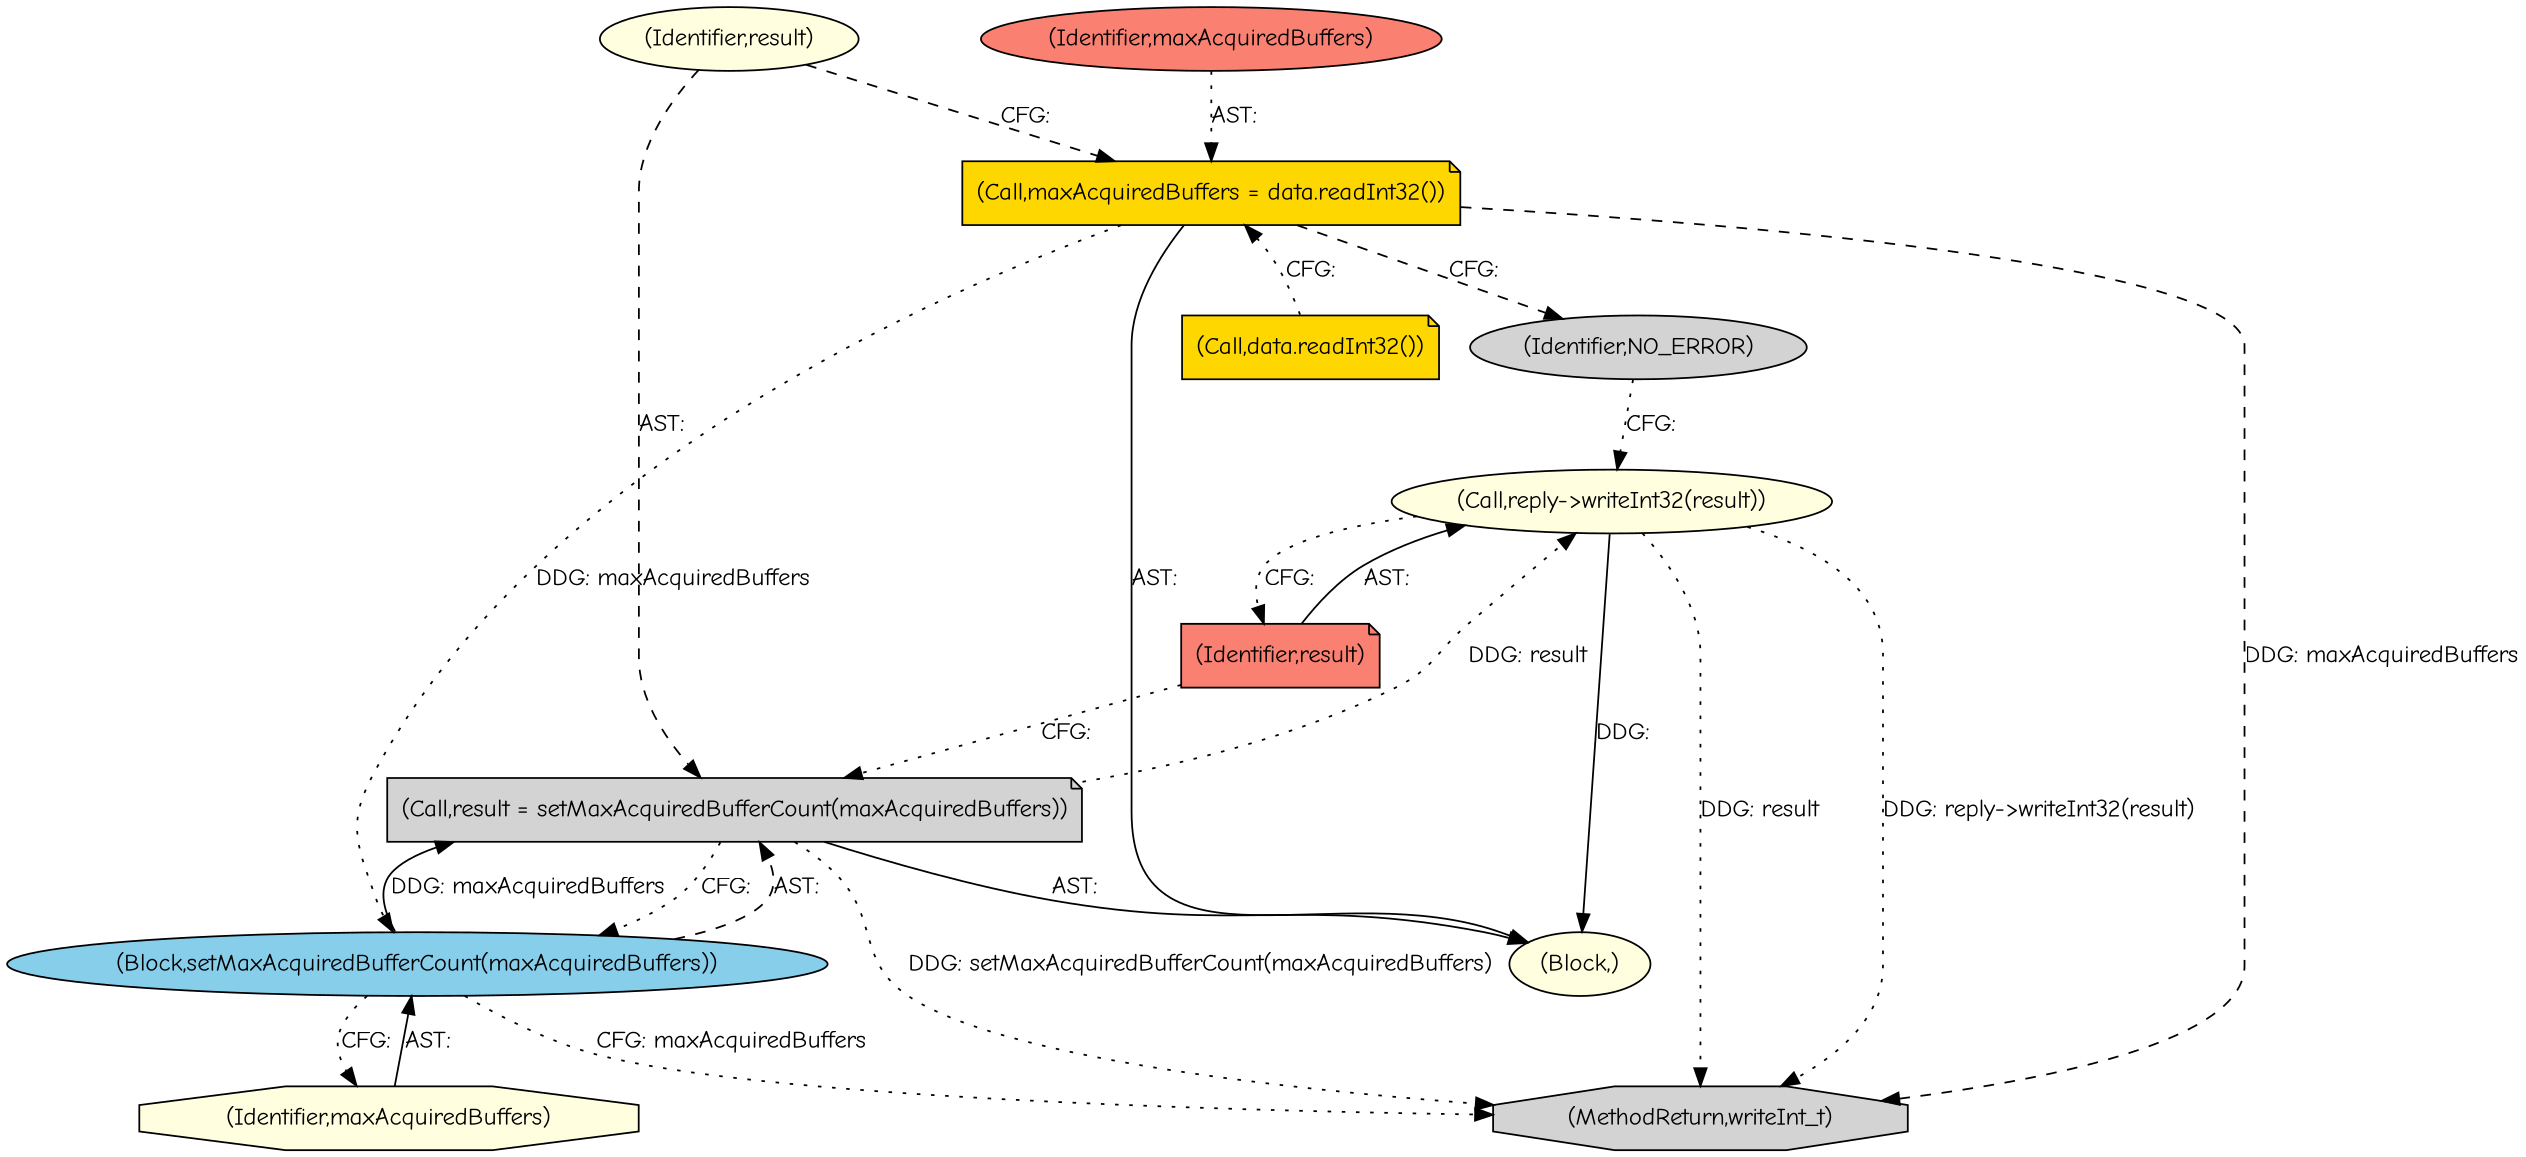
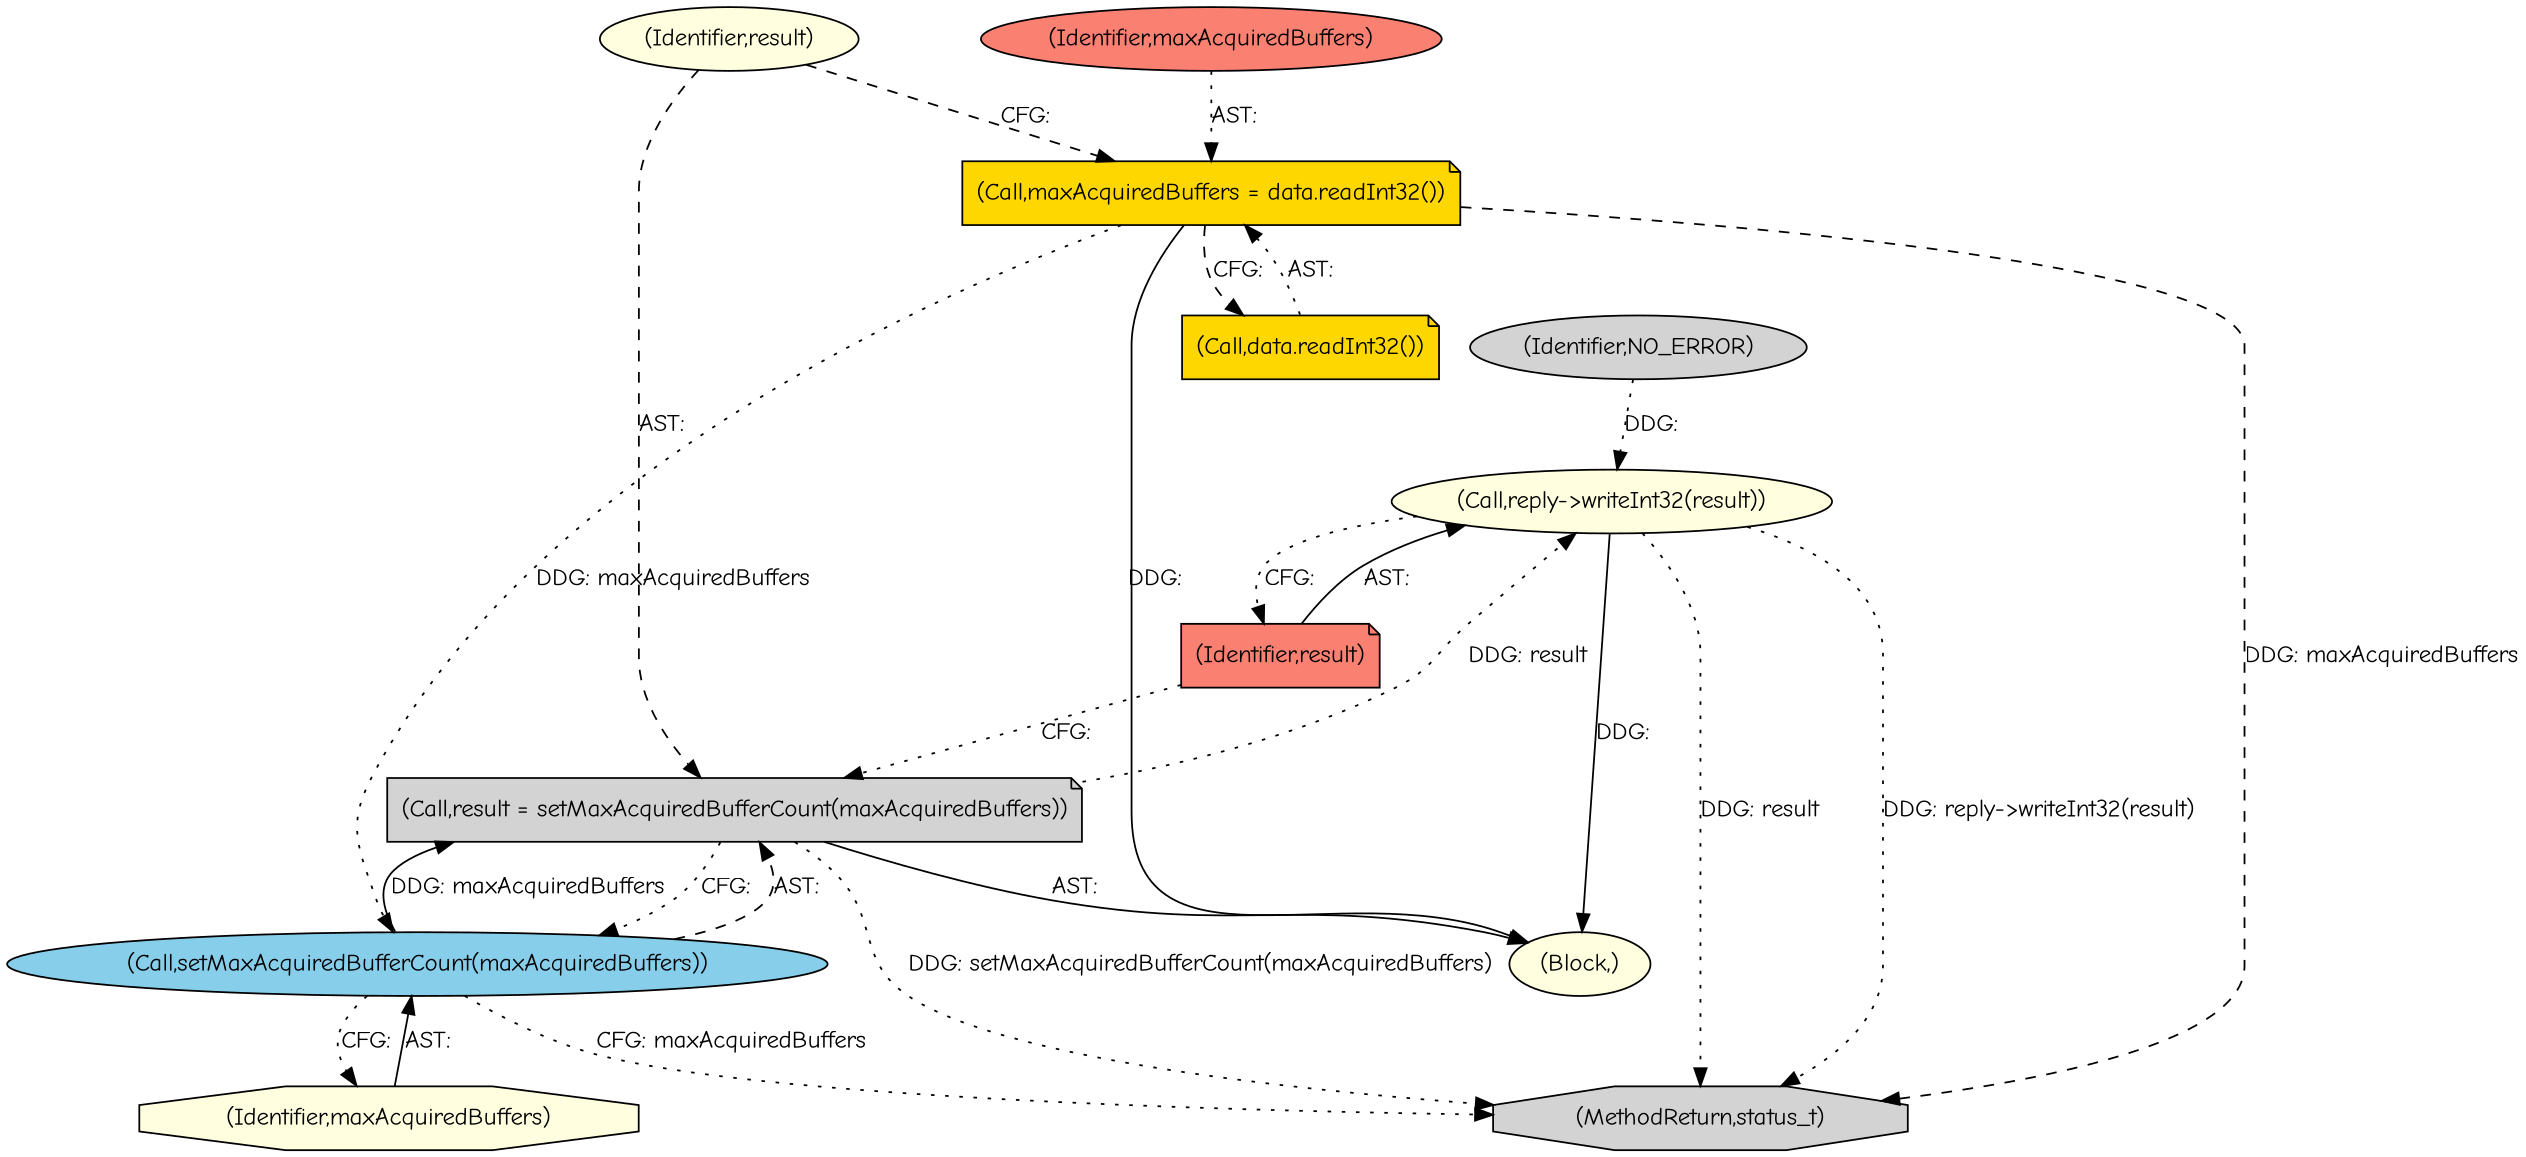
(1421, 269) -> (1207, 268)
(1315, 270) -> (1315, 270)
(1655, 424) -> (1655, 424)
(1159, 579) -> (1159, 579)
(417, 964) -> (417, 964)
(1700, 1118) -> (1700, 1118)
